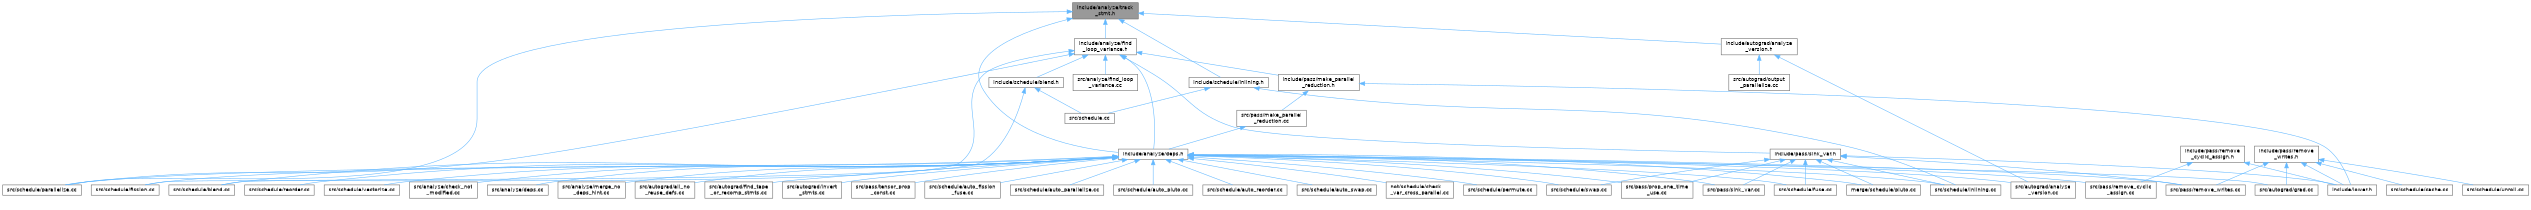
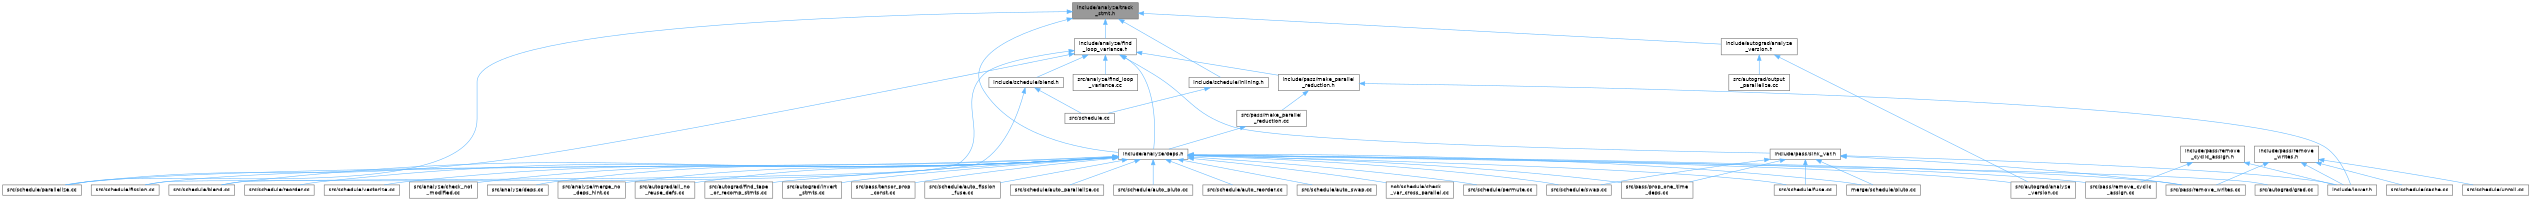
(2287, 176) -> none
(1657, 190) -> (1657, 190)
(1734, 190) -> none
(1966, 190) -> none
